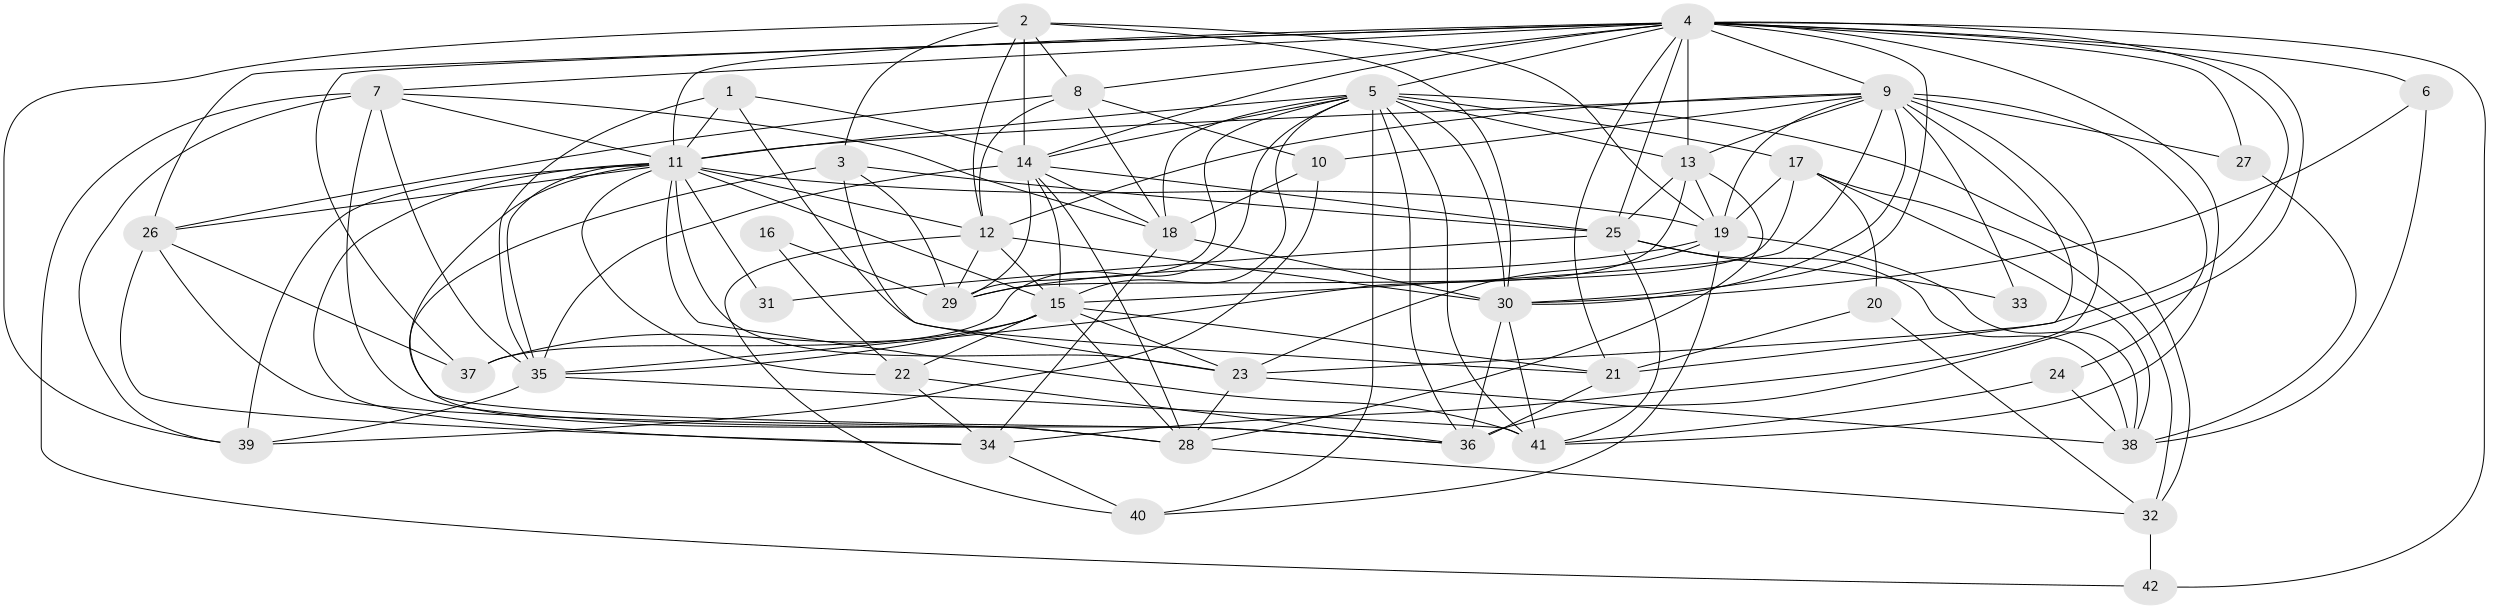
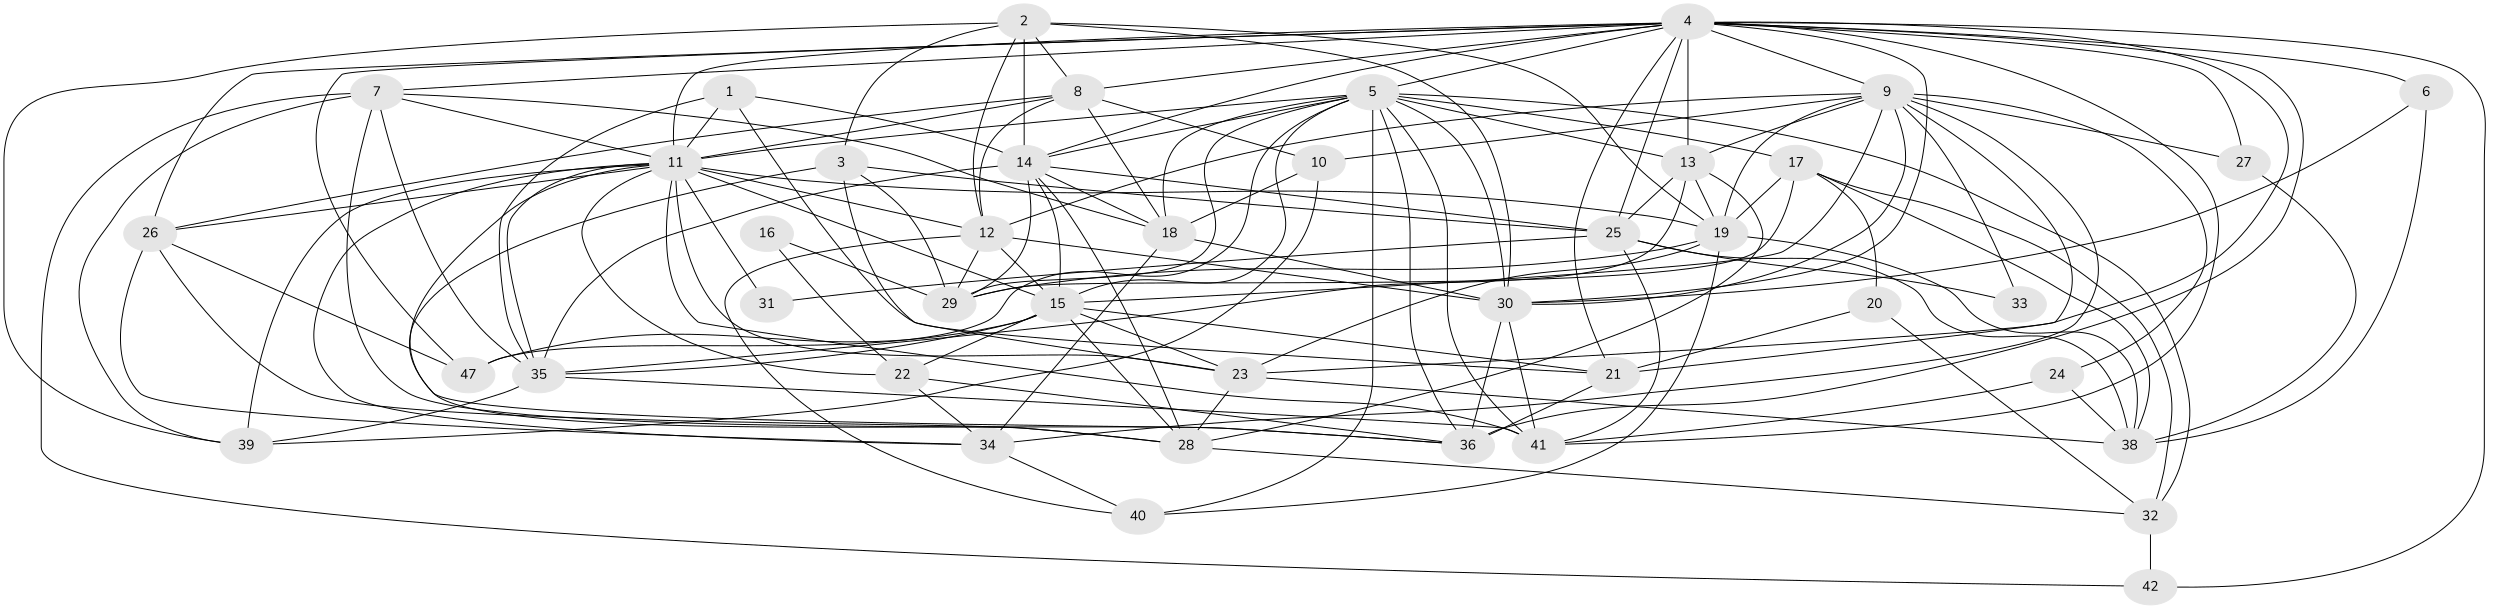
(1339, 116) -> (877, 128)
(468, 375) -> (468, 375)
